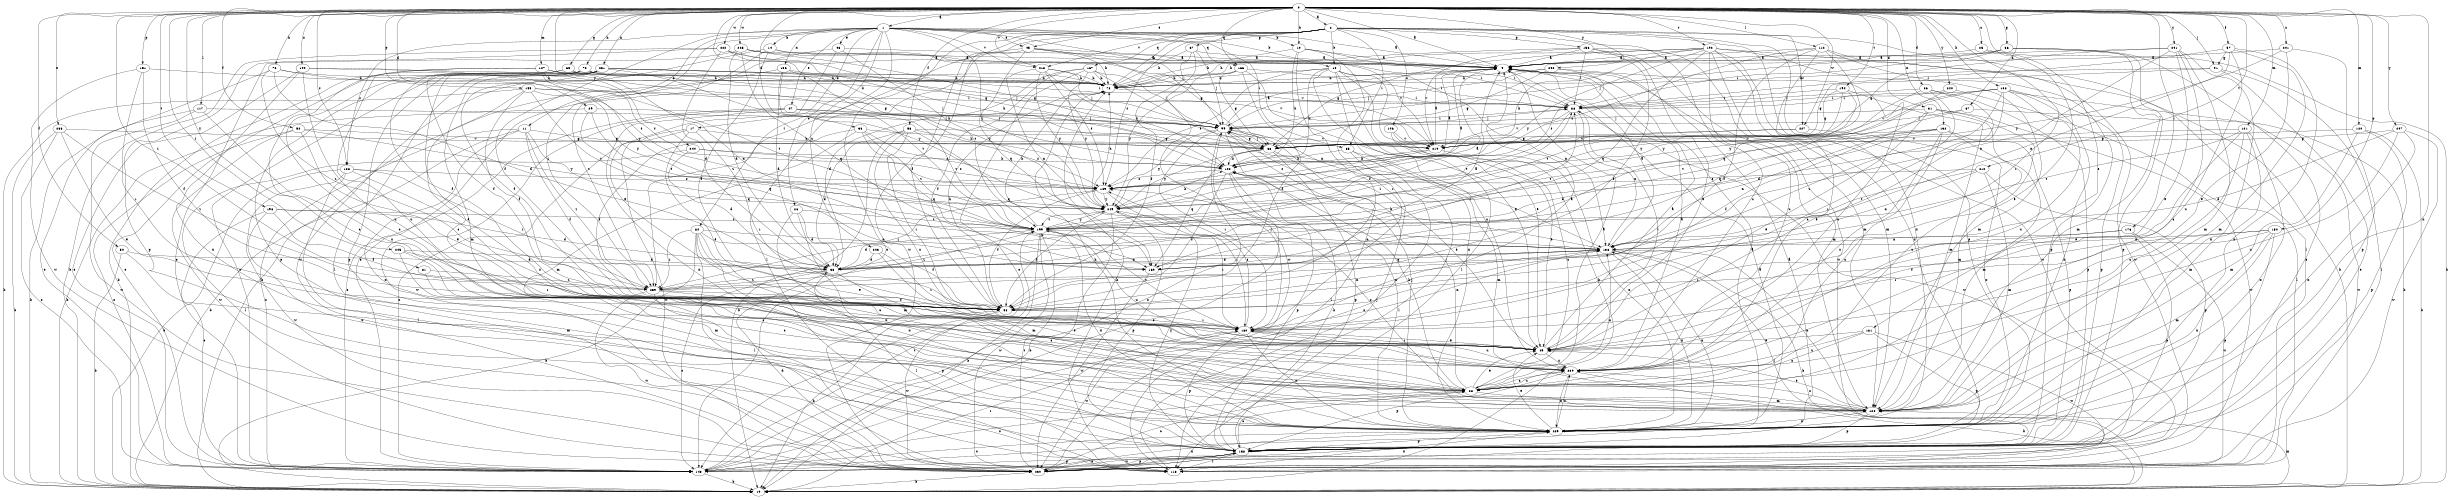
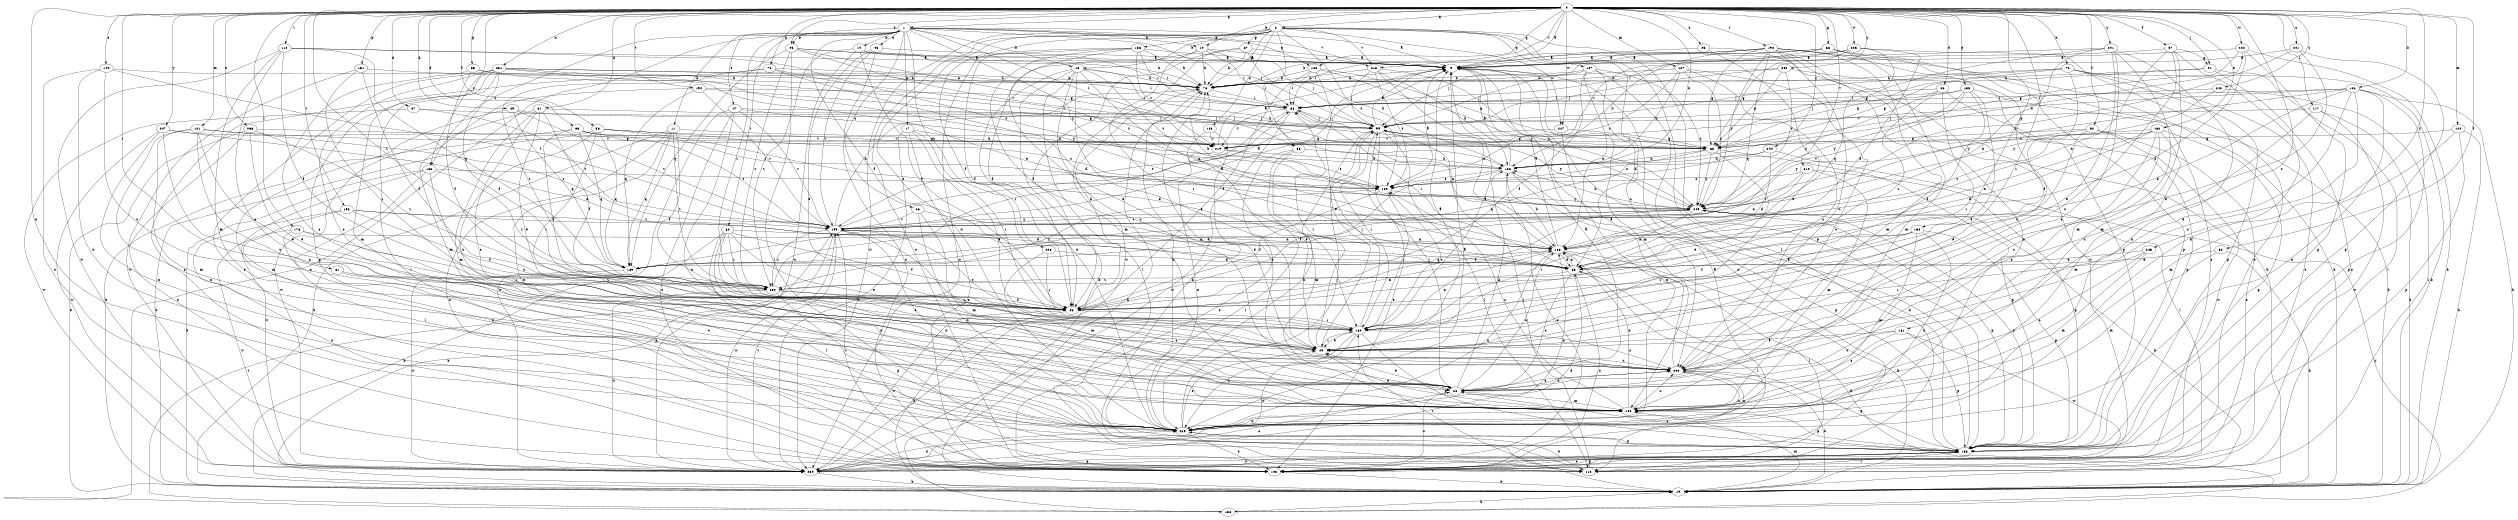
(857, 271) -> (785, 248)
(219, 356) -> (1455, 502)
